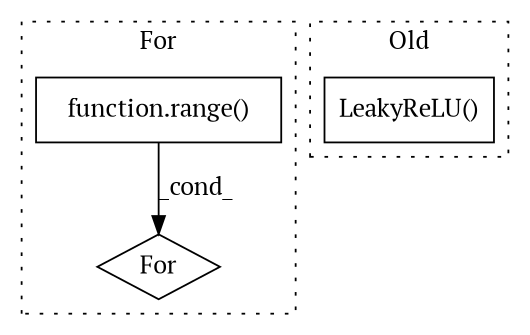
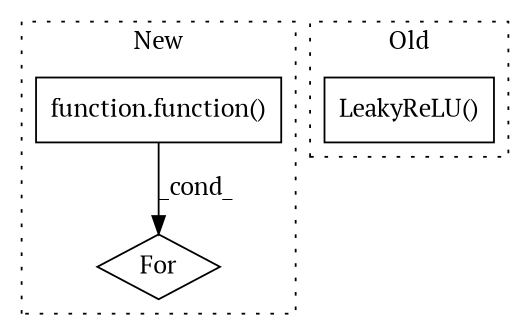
(159, 42) -> (159, 42)
(159, 110) -> (159, 110)
